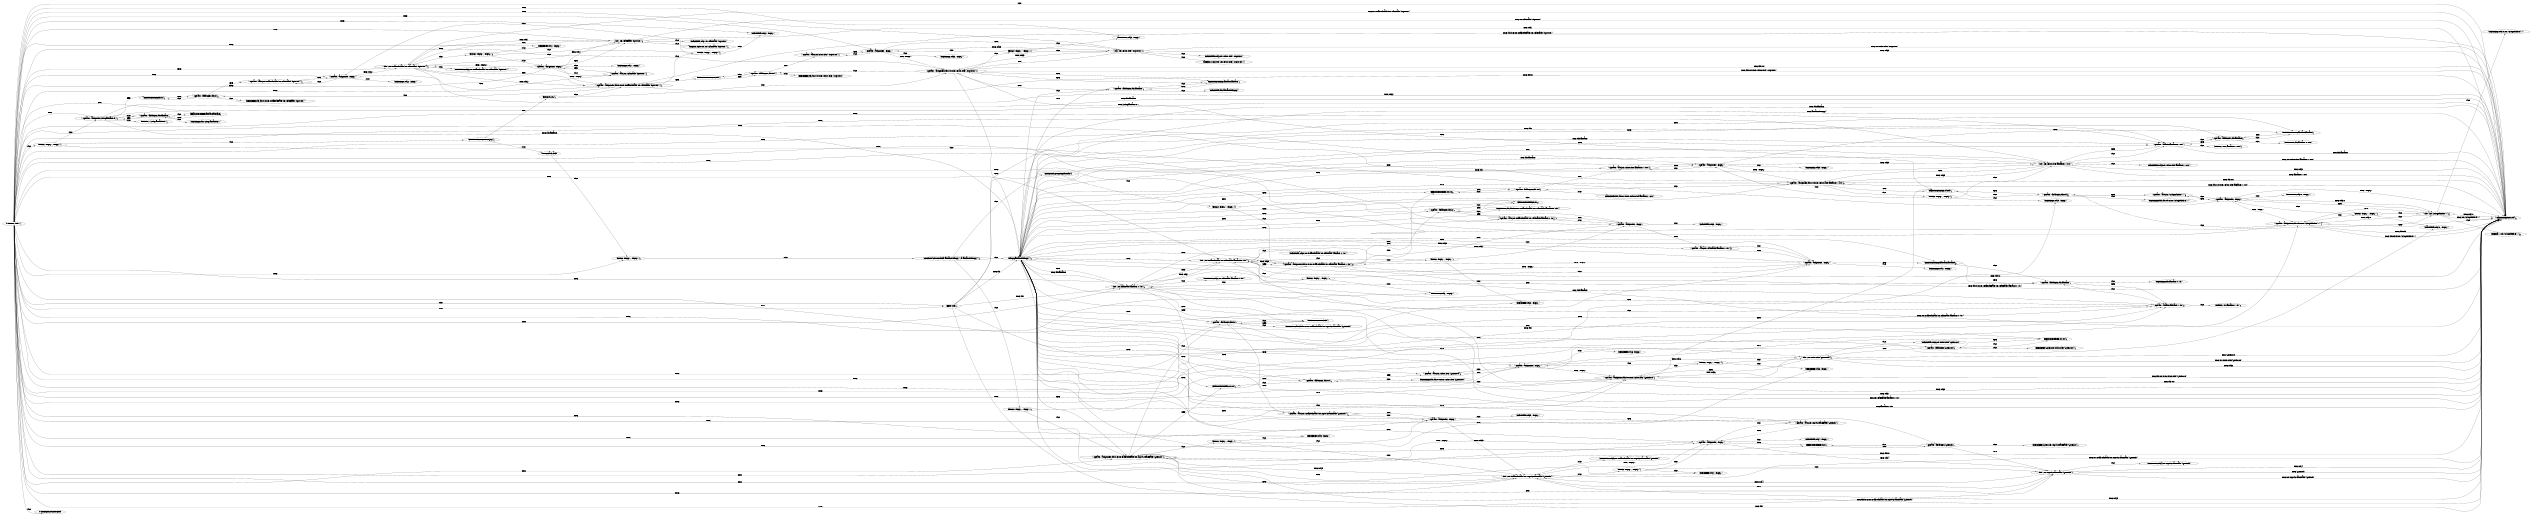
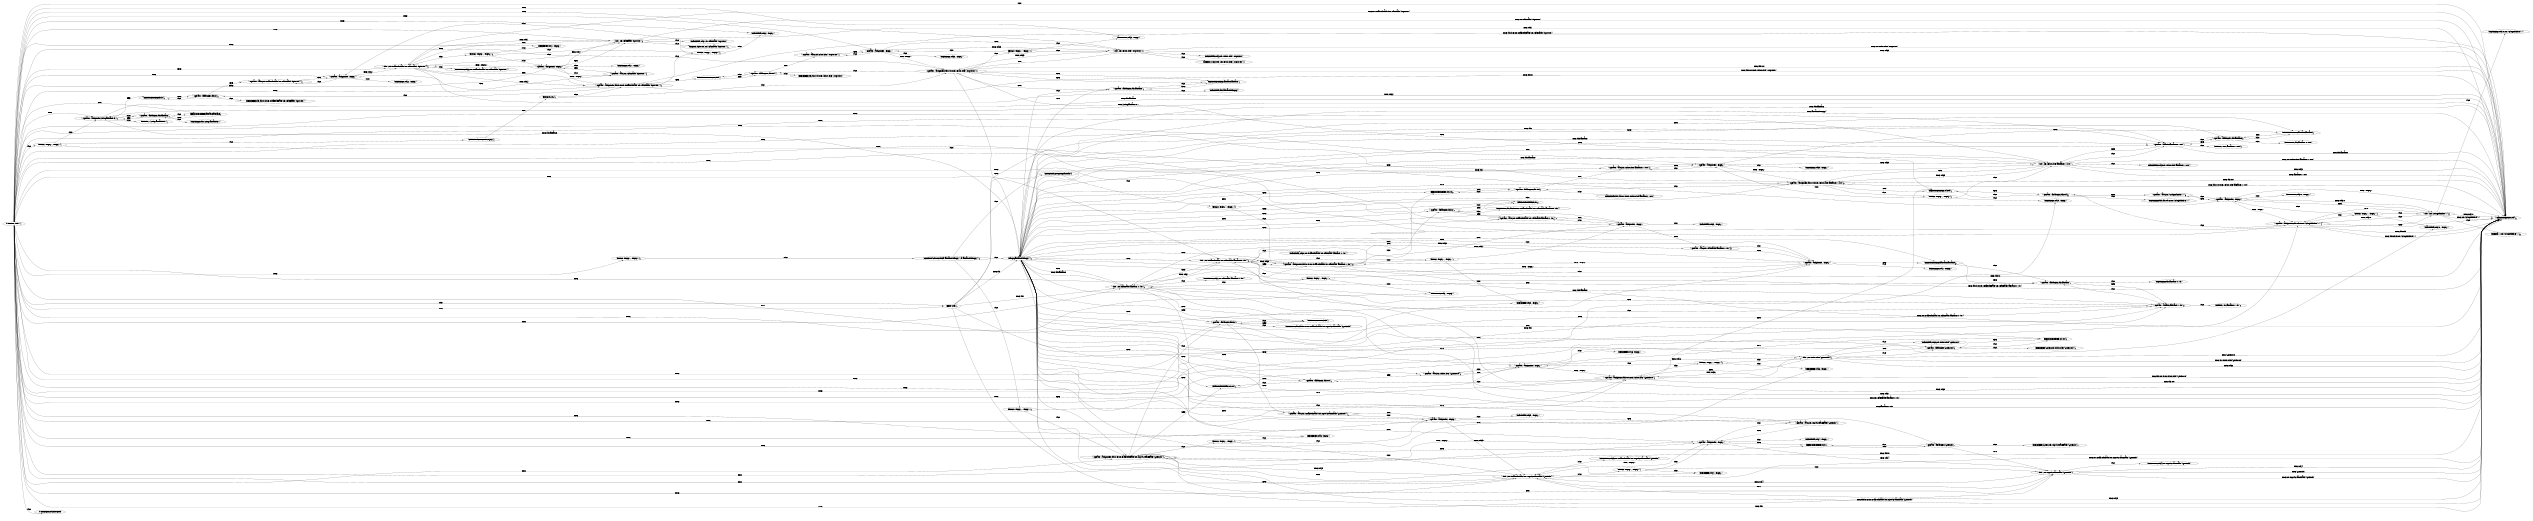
(549, 154) -> none
none -> (1885, 355)
(1442, 380) -> none
